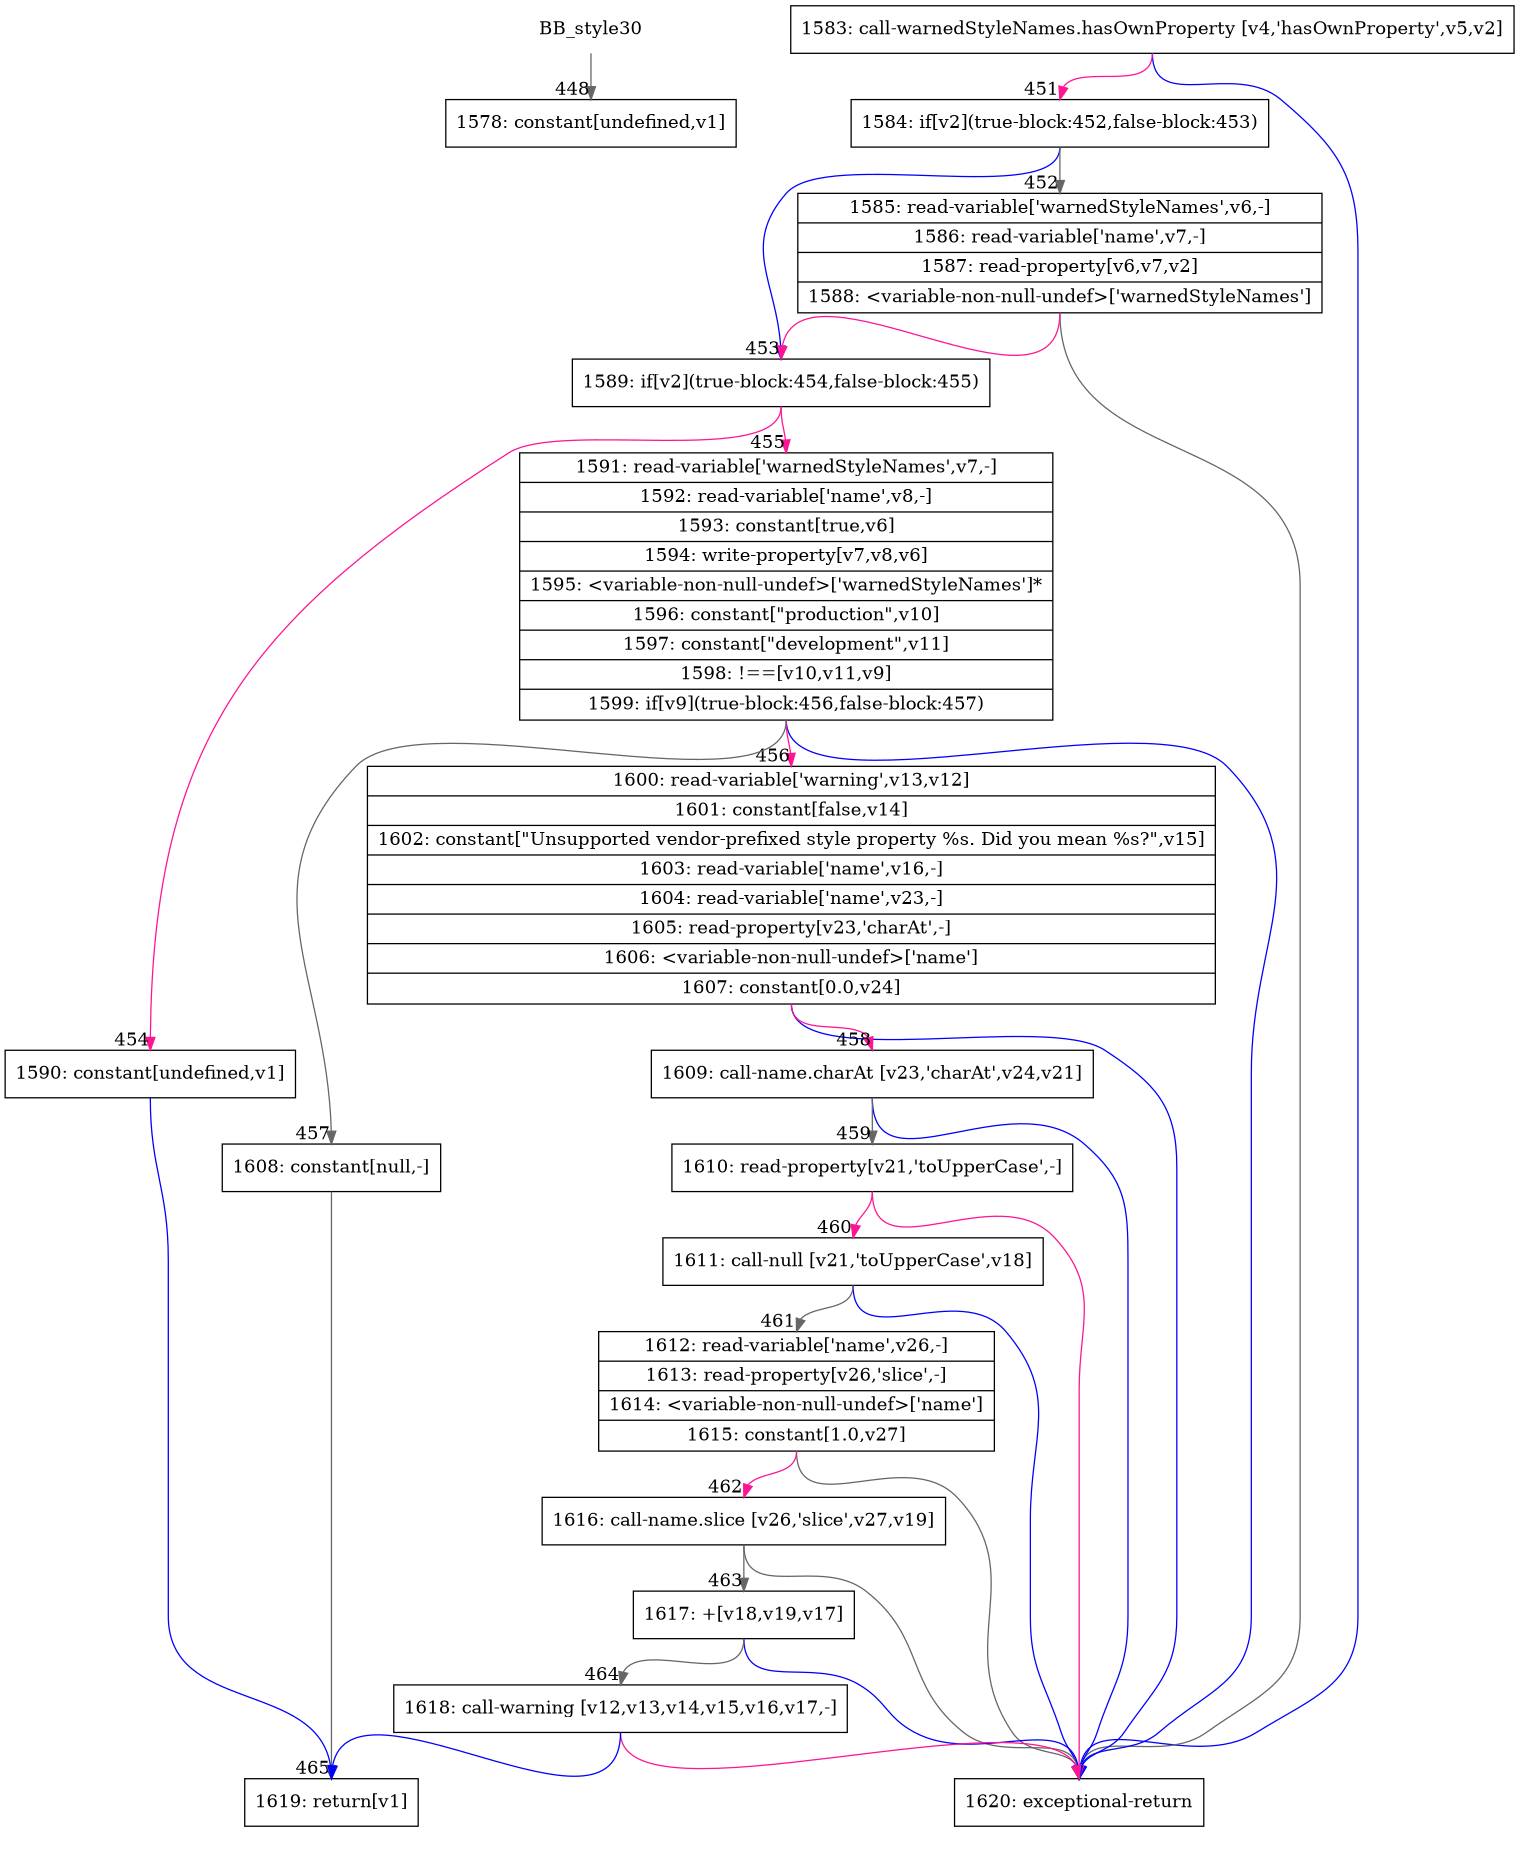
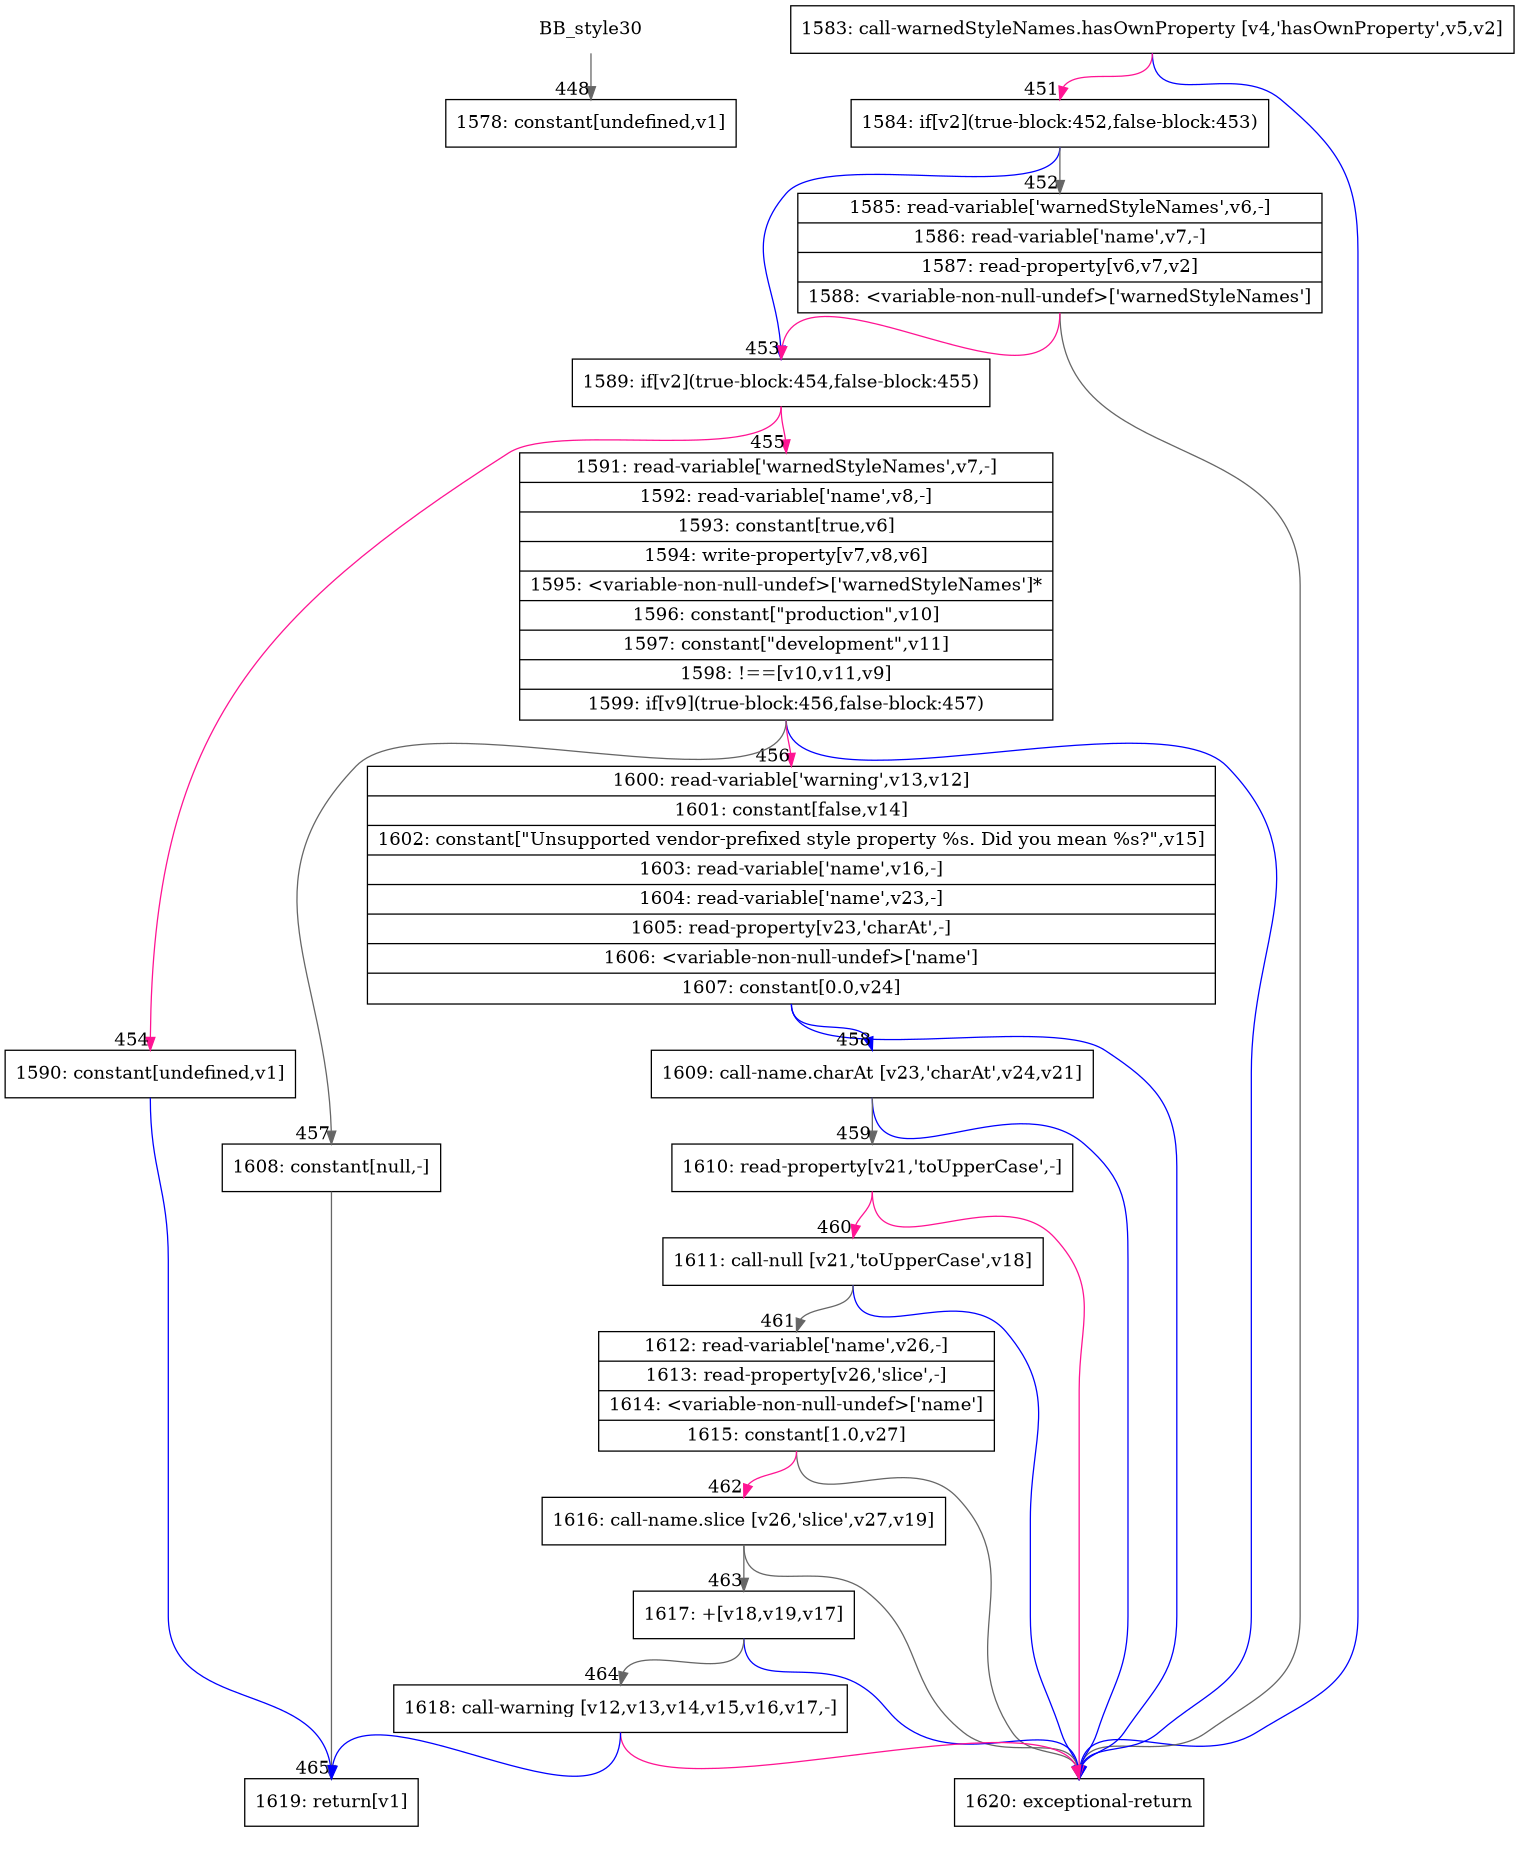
(832, 1027) -> (832, 1027)
